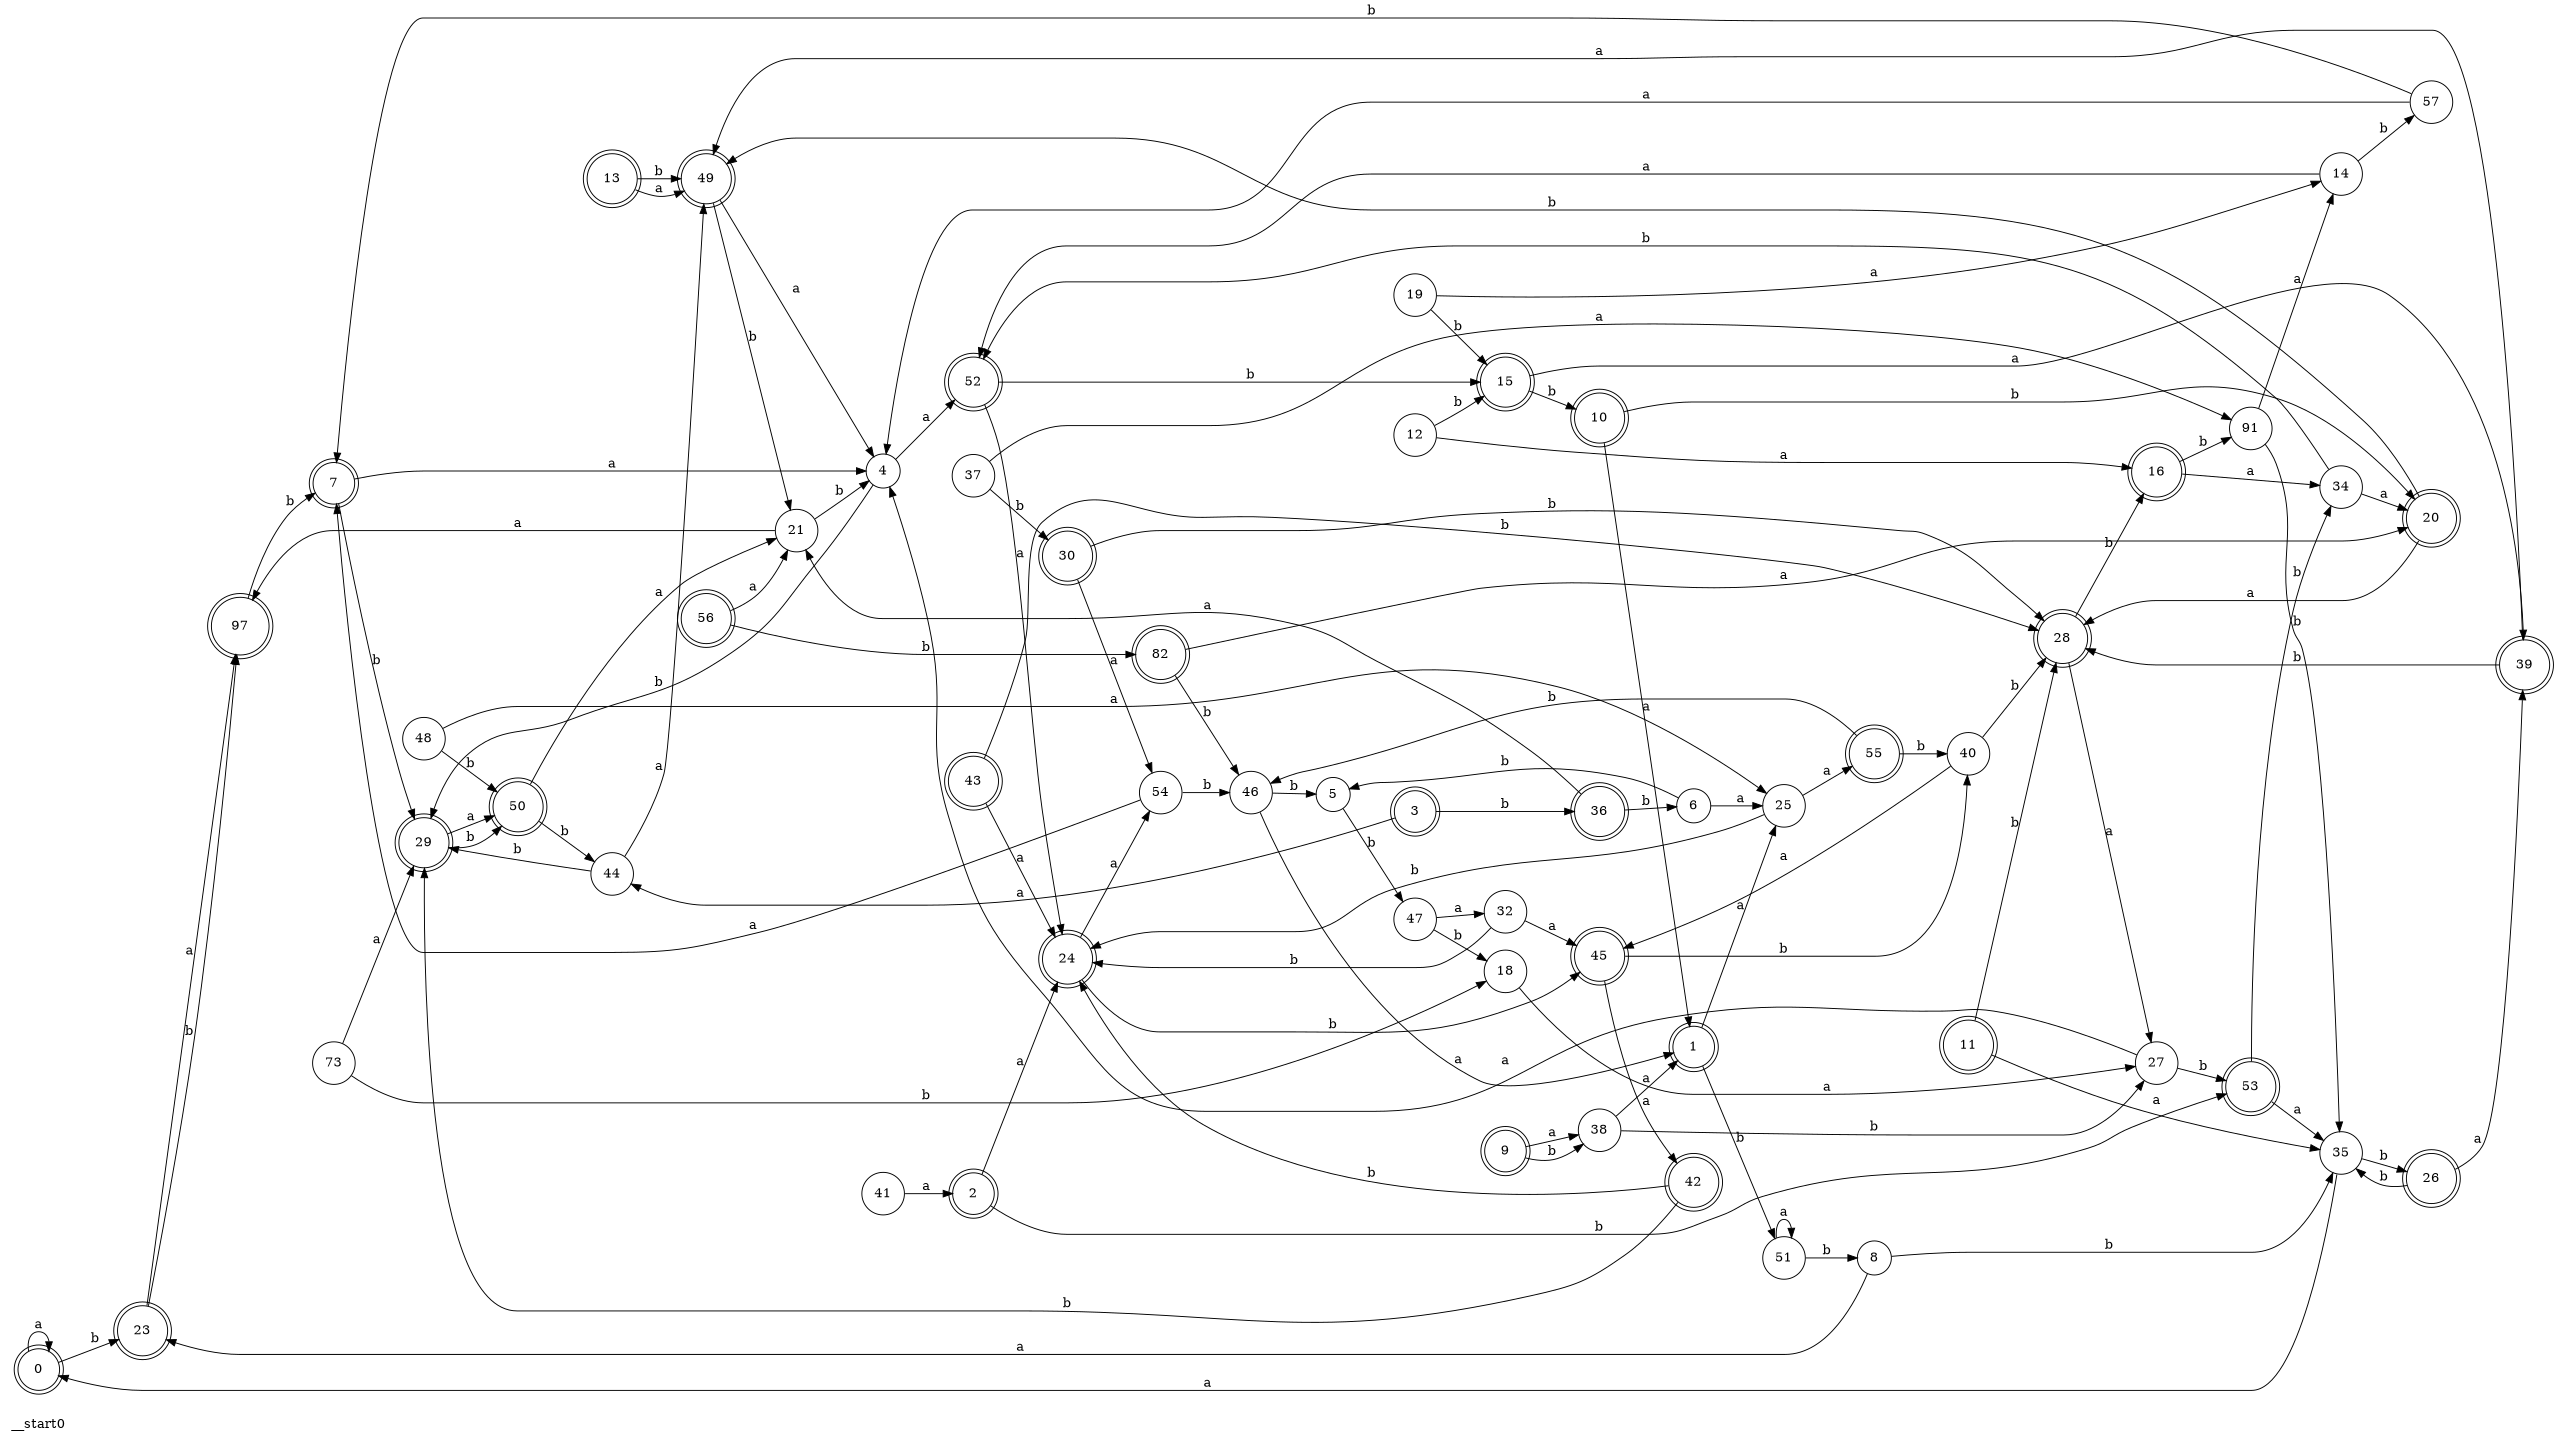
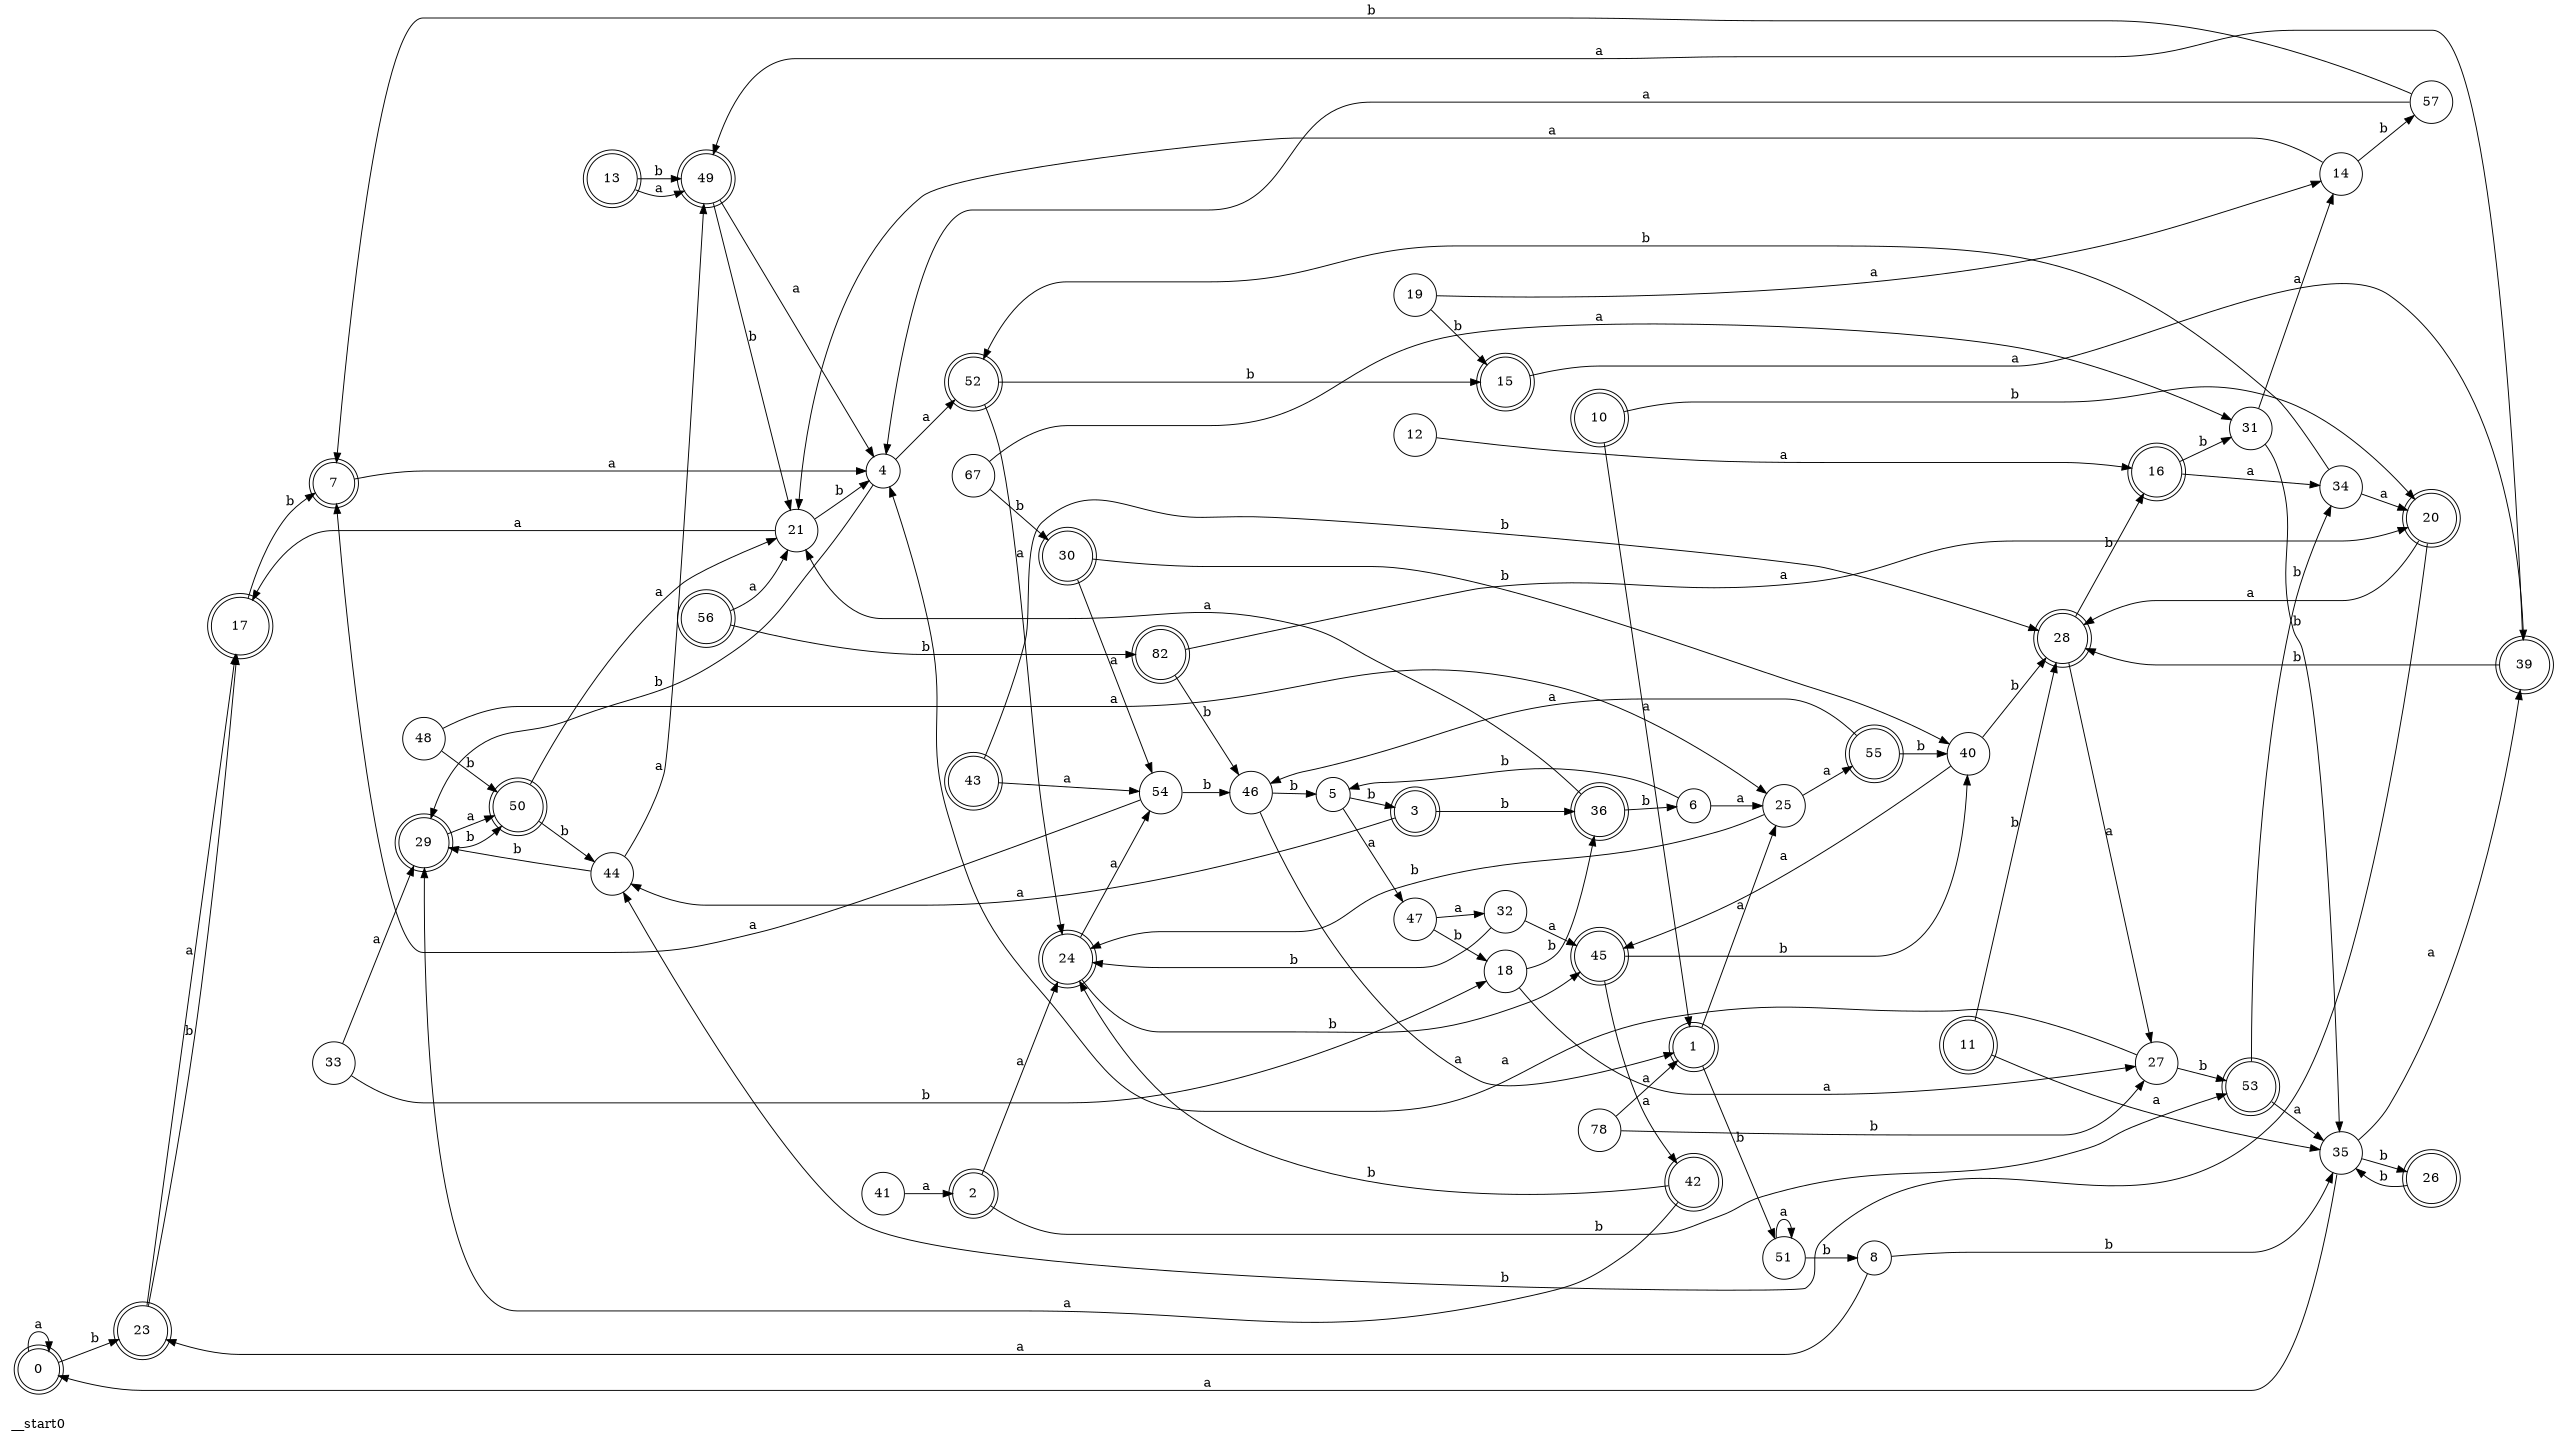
(1612, 174) -> (1454, 138)
(1618, 210) -> (1702, 1290)
(1548, 398) -> none
(1456, 414) -> none
(2251, 428) -> (2251, 428)
(973, 476) -> (973, 476)
(1576, 511) -> (1527, 596)
(240, 626) -> (240, 626)
(371, 658) -> none
(1552, 698) -> (1552, 698)
none -> (1368, 802)
(1372, 843) -> (1372, 843)
(1018, 866) -> (1064, 787)
none -> (1574, 918)
(2510, 942) -> (2465, 931)
(334, 1063) -> (334, 1063)
(1600, 1130) -> (1600, 1130)
(1505, 1151) -> none
(1068, 1304) -> (1068, 1304)
